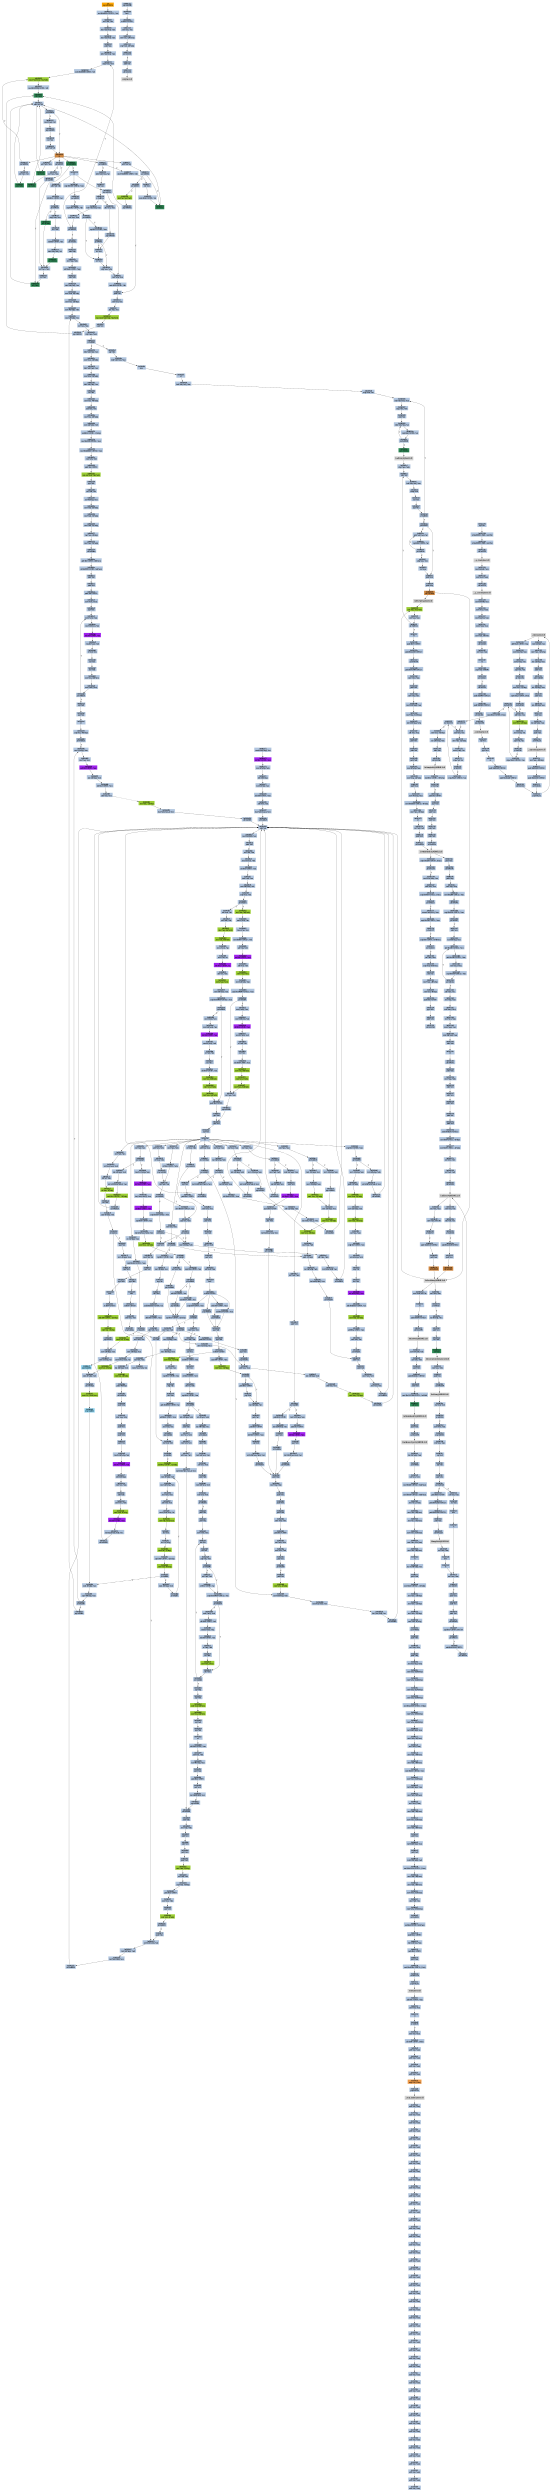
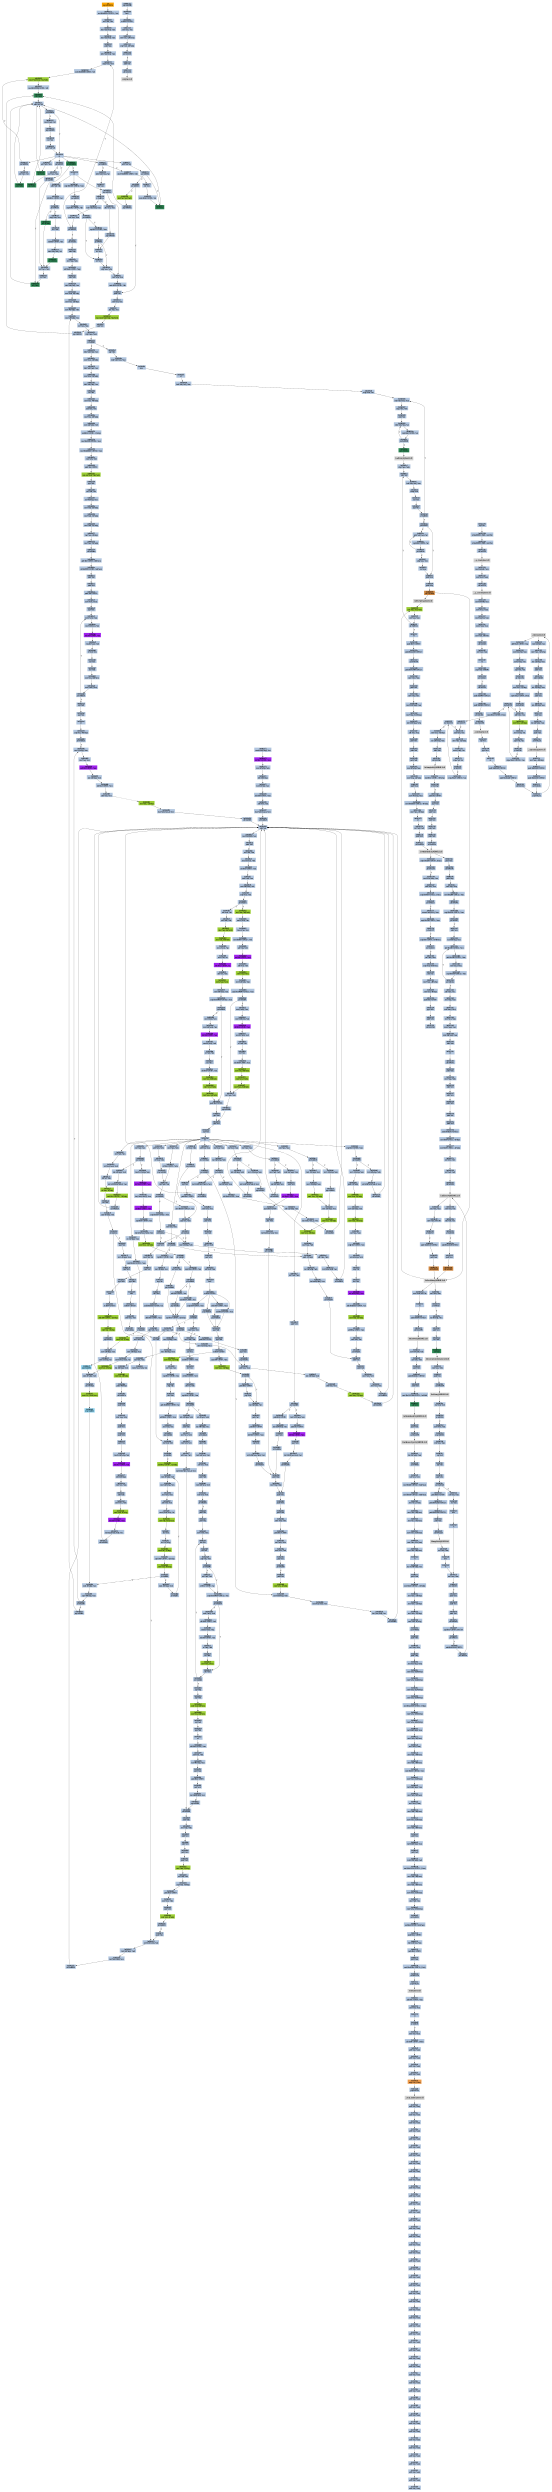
(59, 155) -> (59, 155)
(281, 1470) -> (284, 1479)
